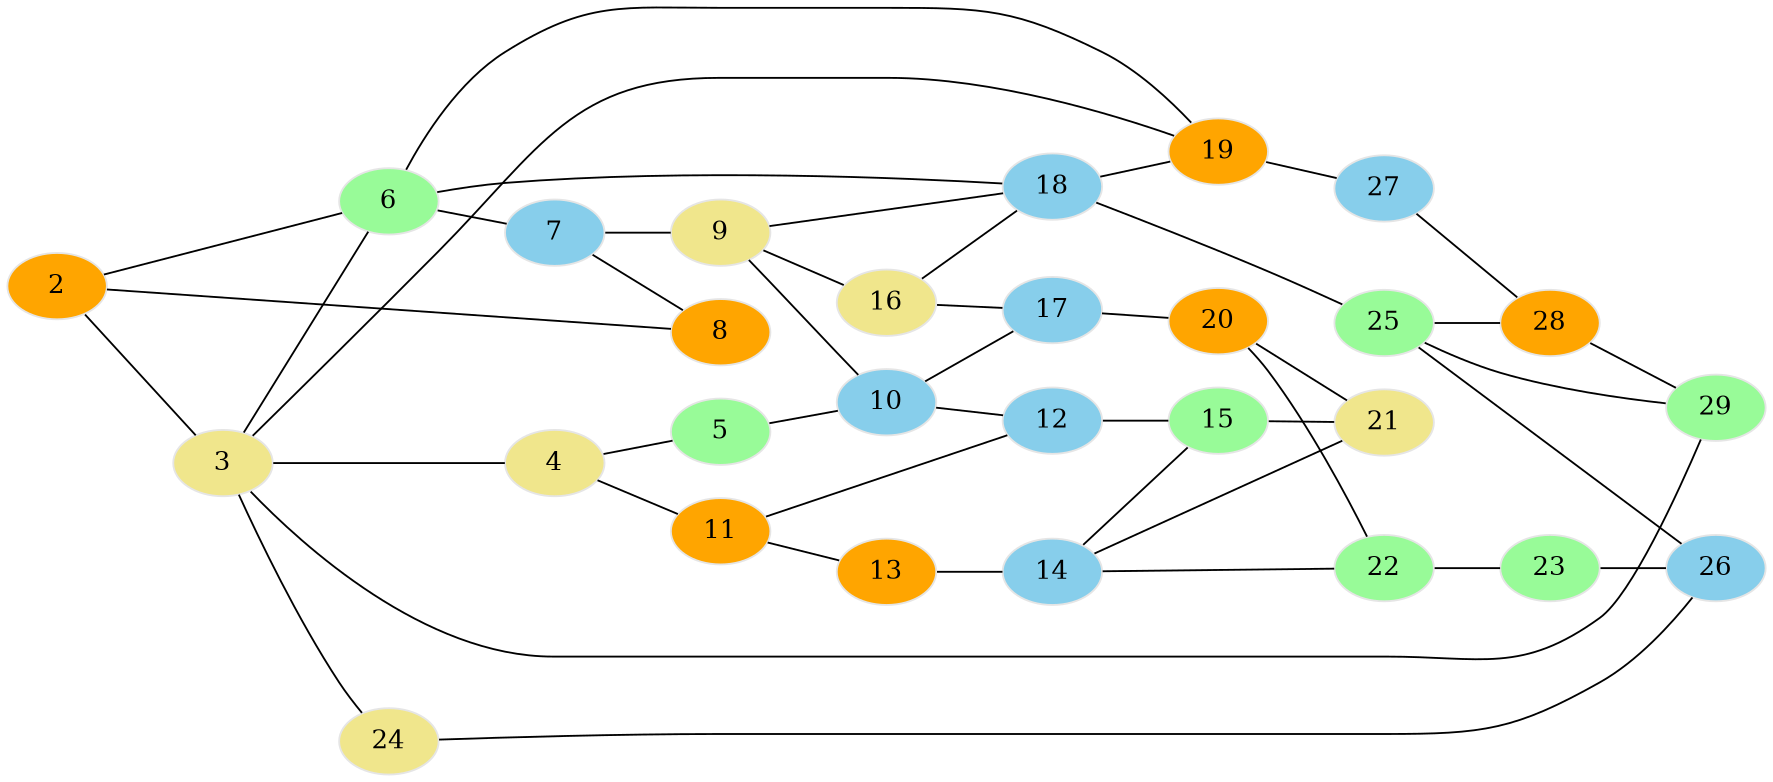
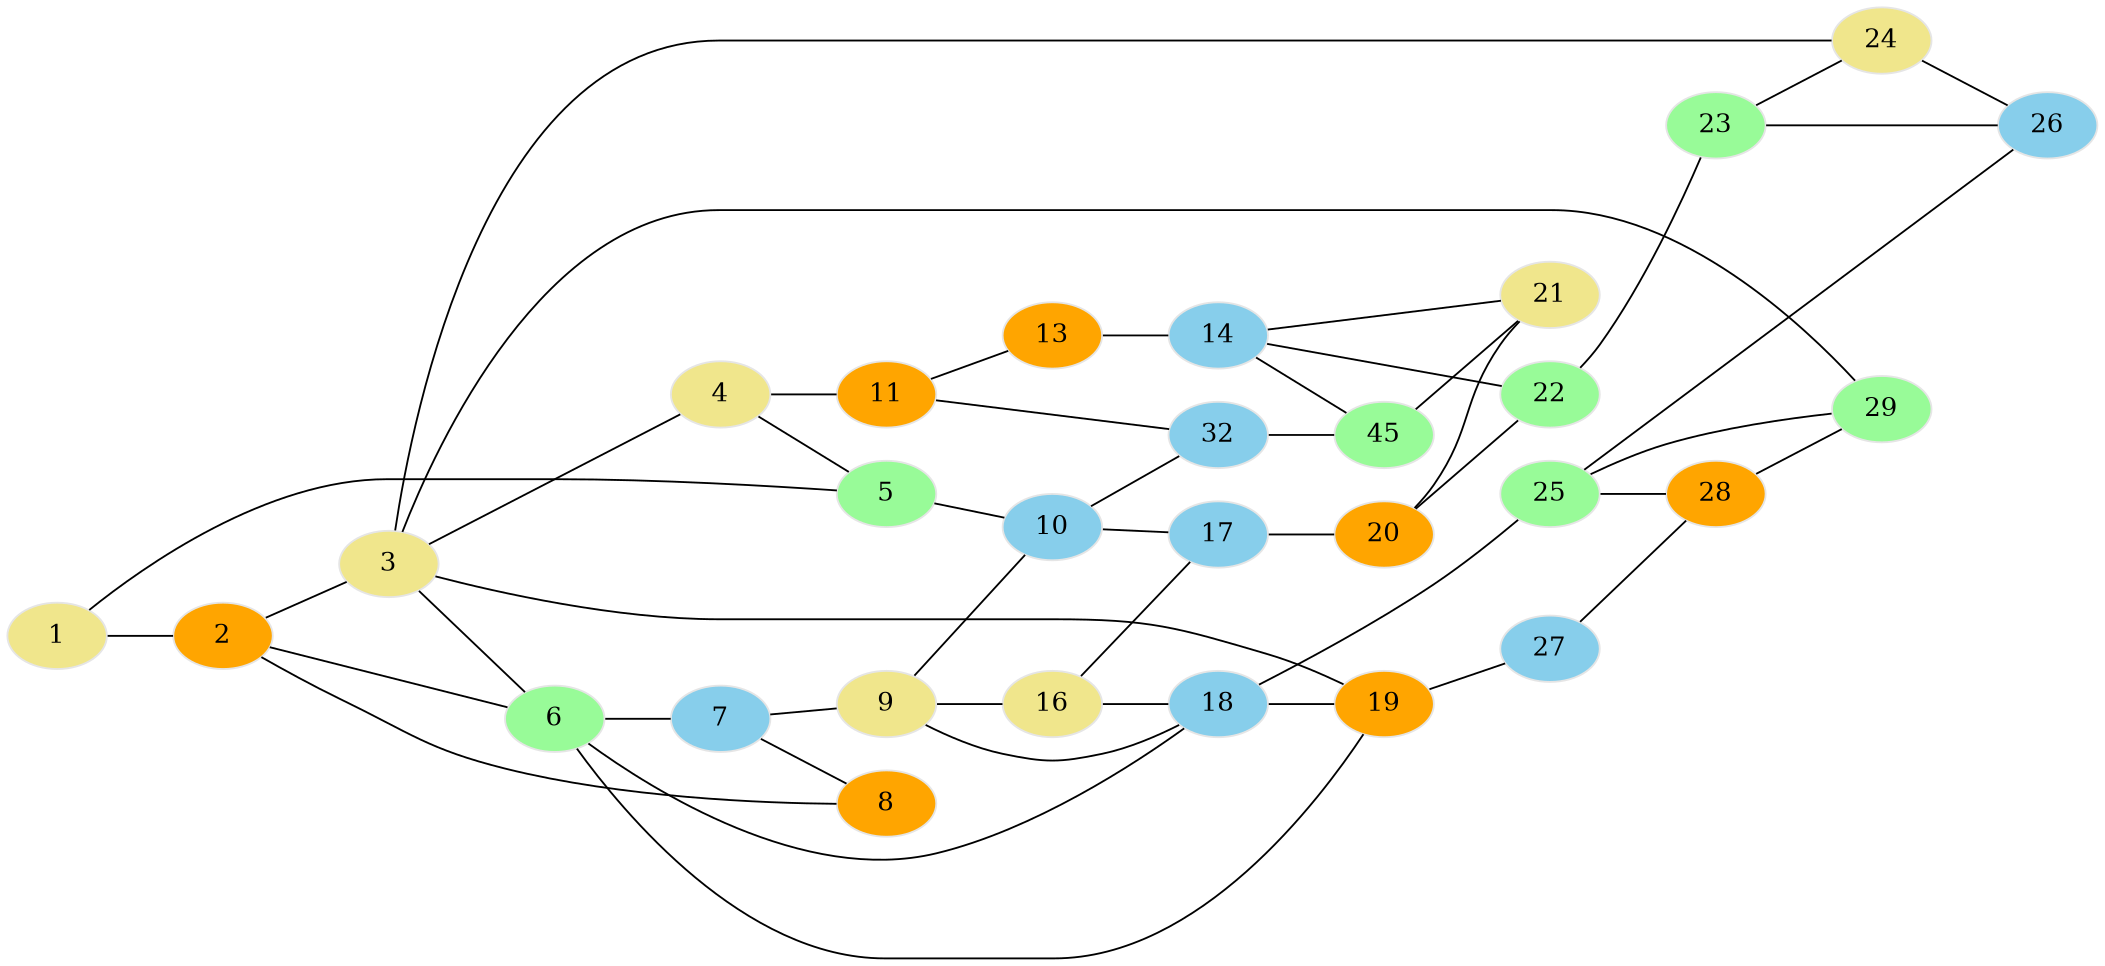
none -> (1799, 83)
(1052, 421) -> (1218, 435)
(1218, 421) -> (1384, 435)
none -> (57, 636)
